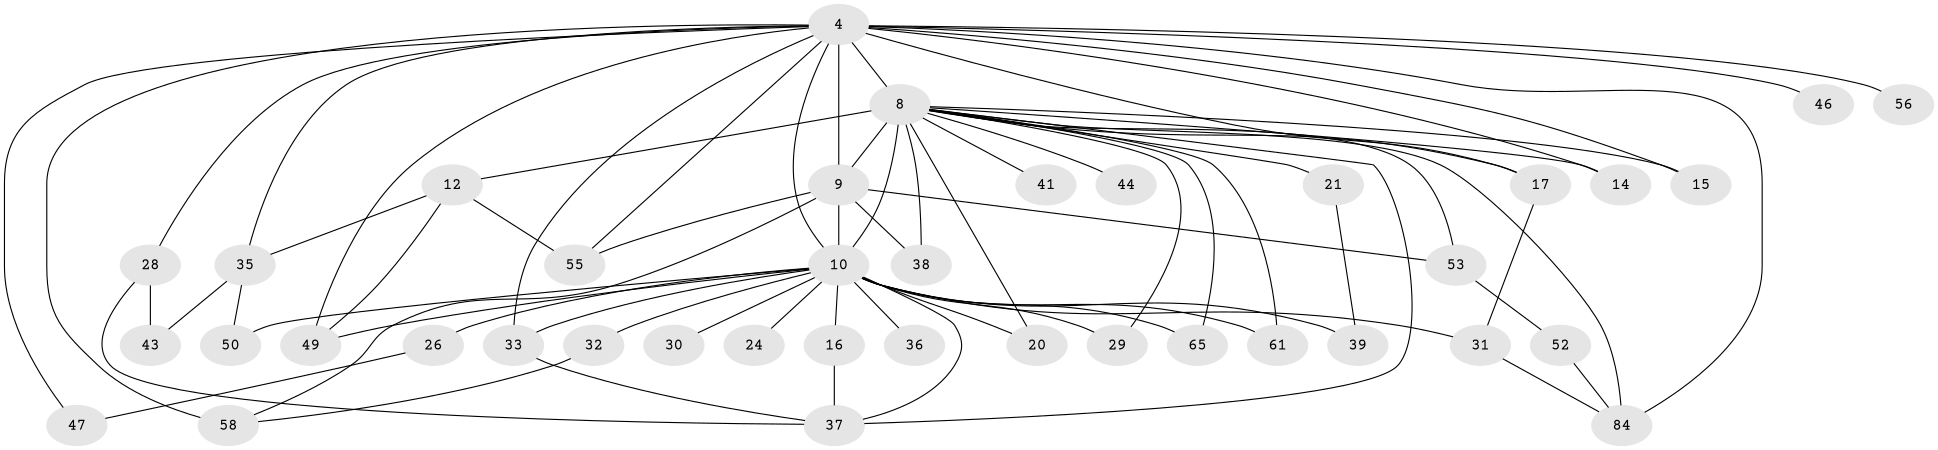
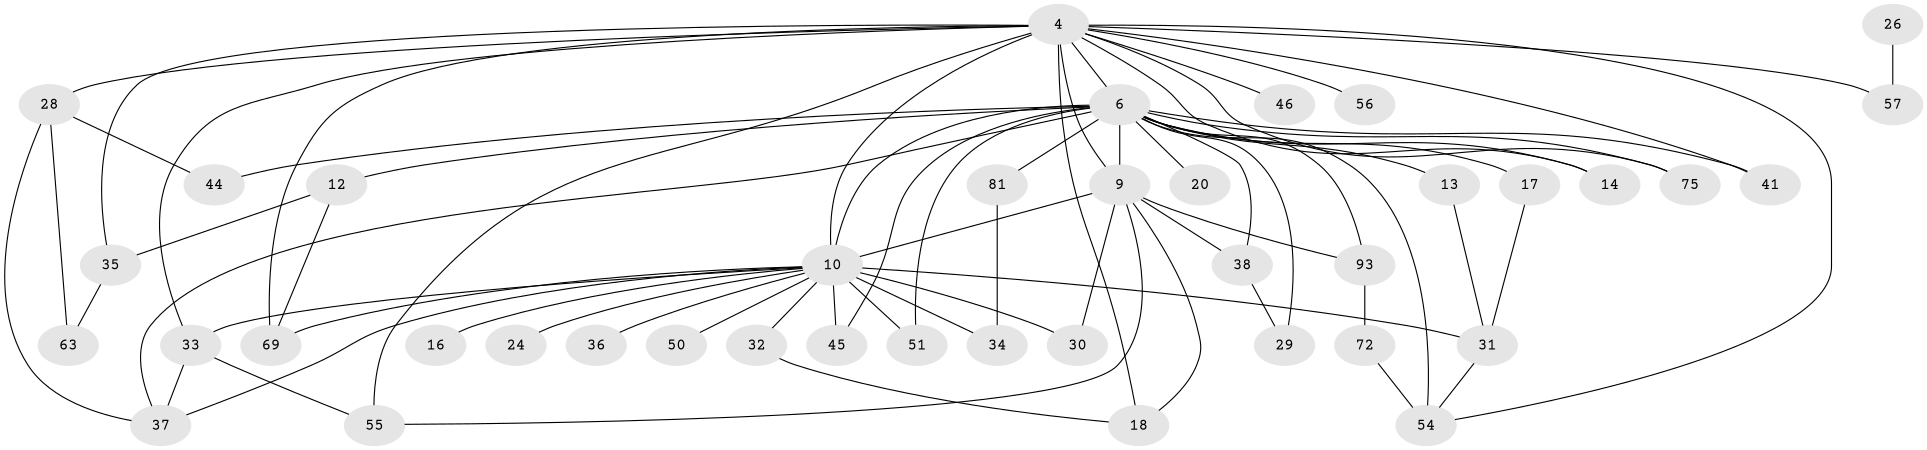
(900, 105) -> (1120, 105)
(1156, 108) -> (1422, 82)
none -> (132, 145)
(1333, 185) -> (997, 185)
none -> (1449, 185)
(1701, 185) -> (1690, 185)
(514, 225) -> (281, 387)
(1456, 265) -> (1365, 265)
none -> (1095, 277)
(630, 290) -> none
(238, 305) -> none
(978, 305) -> (1267, 313)
(941, 307) -> none
(150, 345) -> (68, 345)
(311, 345) -> (271, 345)
(1197, 345) -> (837, 345)
(1278, 345) -> (917, 345)
(1358, 345) -> (997, 345)
(1561, 345) -> (1365, 345)
(834, 386) -> none
(77, 426) -> (1893, 105)
(228, 426) -> (1139, 426)
(1622, 426) -> (1426, 426)
